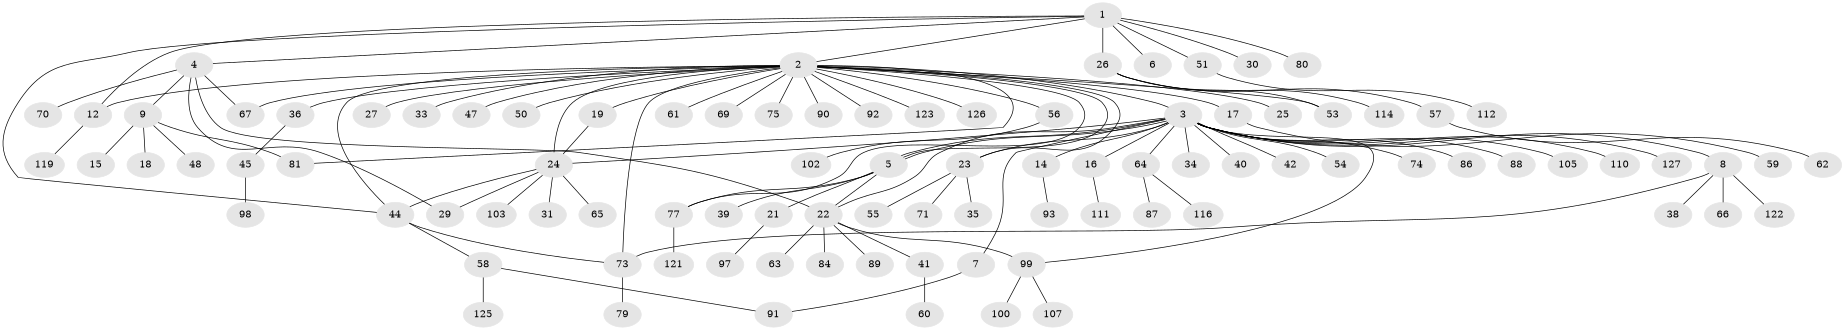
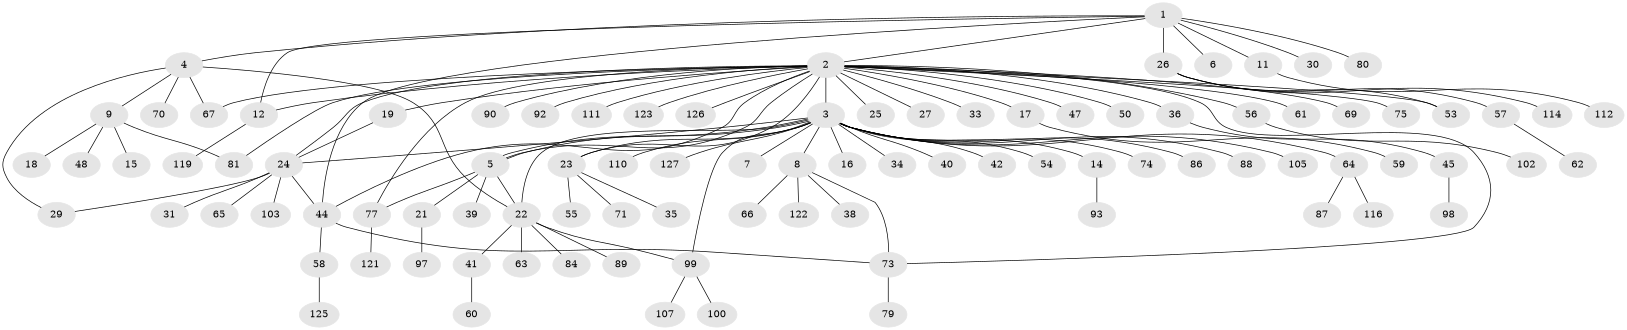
(1203, 65) -> (1263, 65)
(1096, 190) -> (706, 82)
(774, 315) -> none
